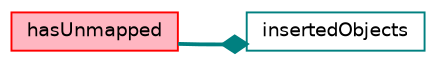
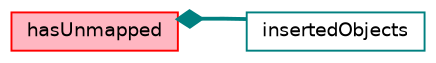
(201, 44) -> (224, 19)
